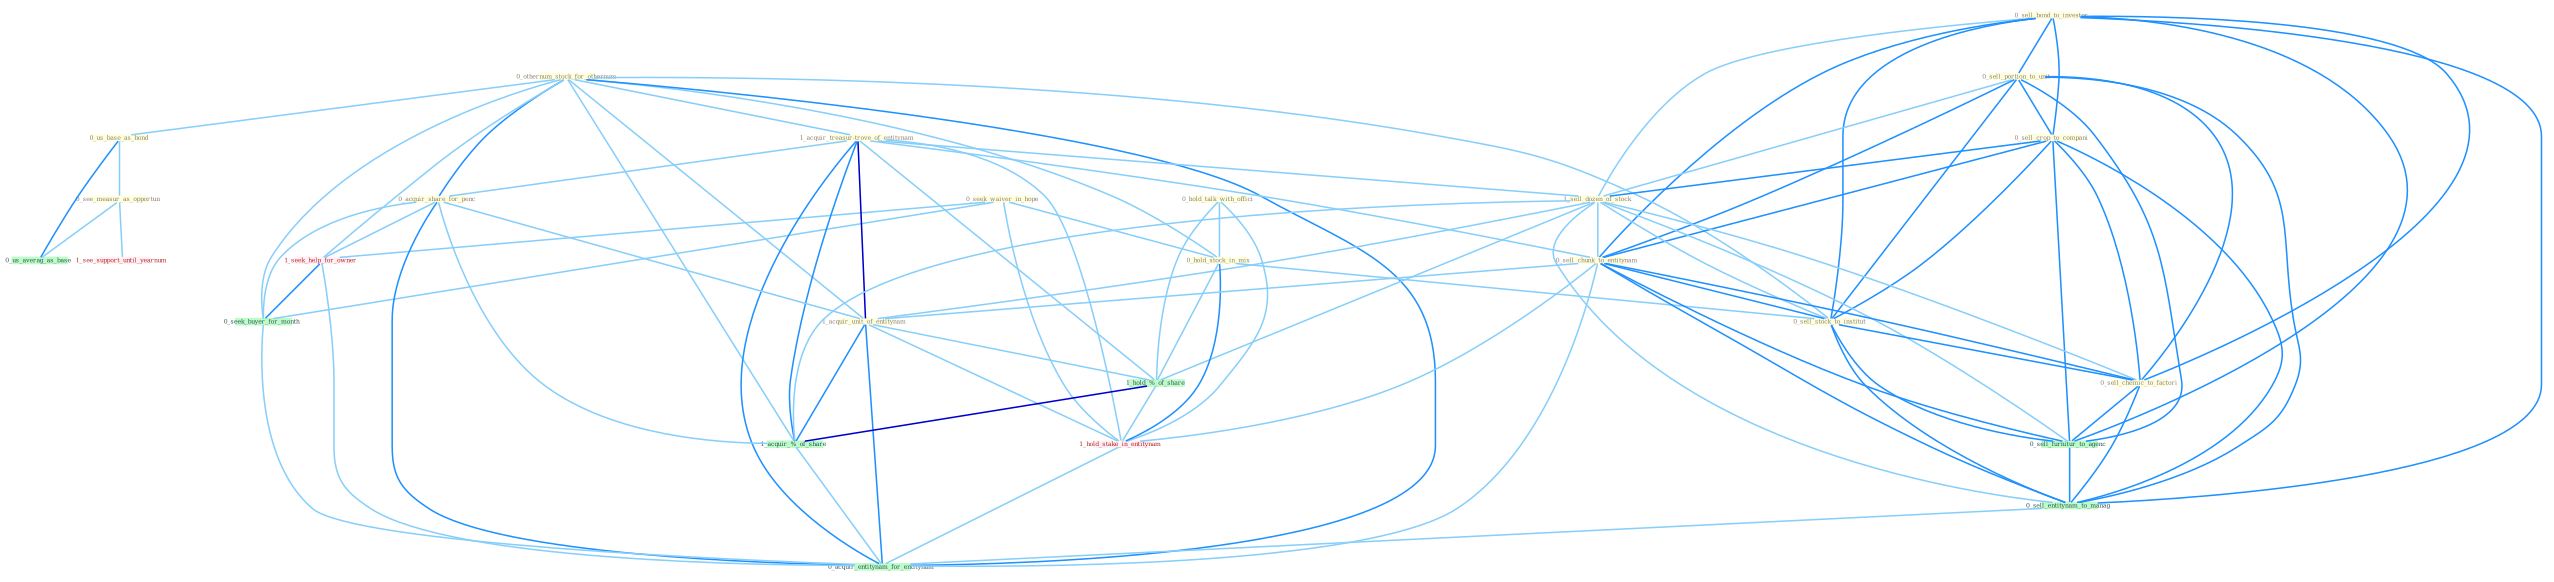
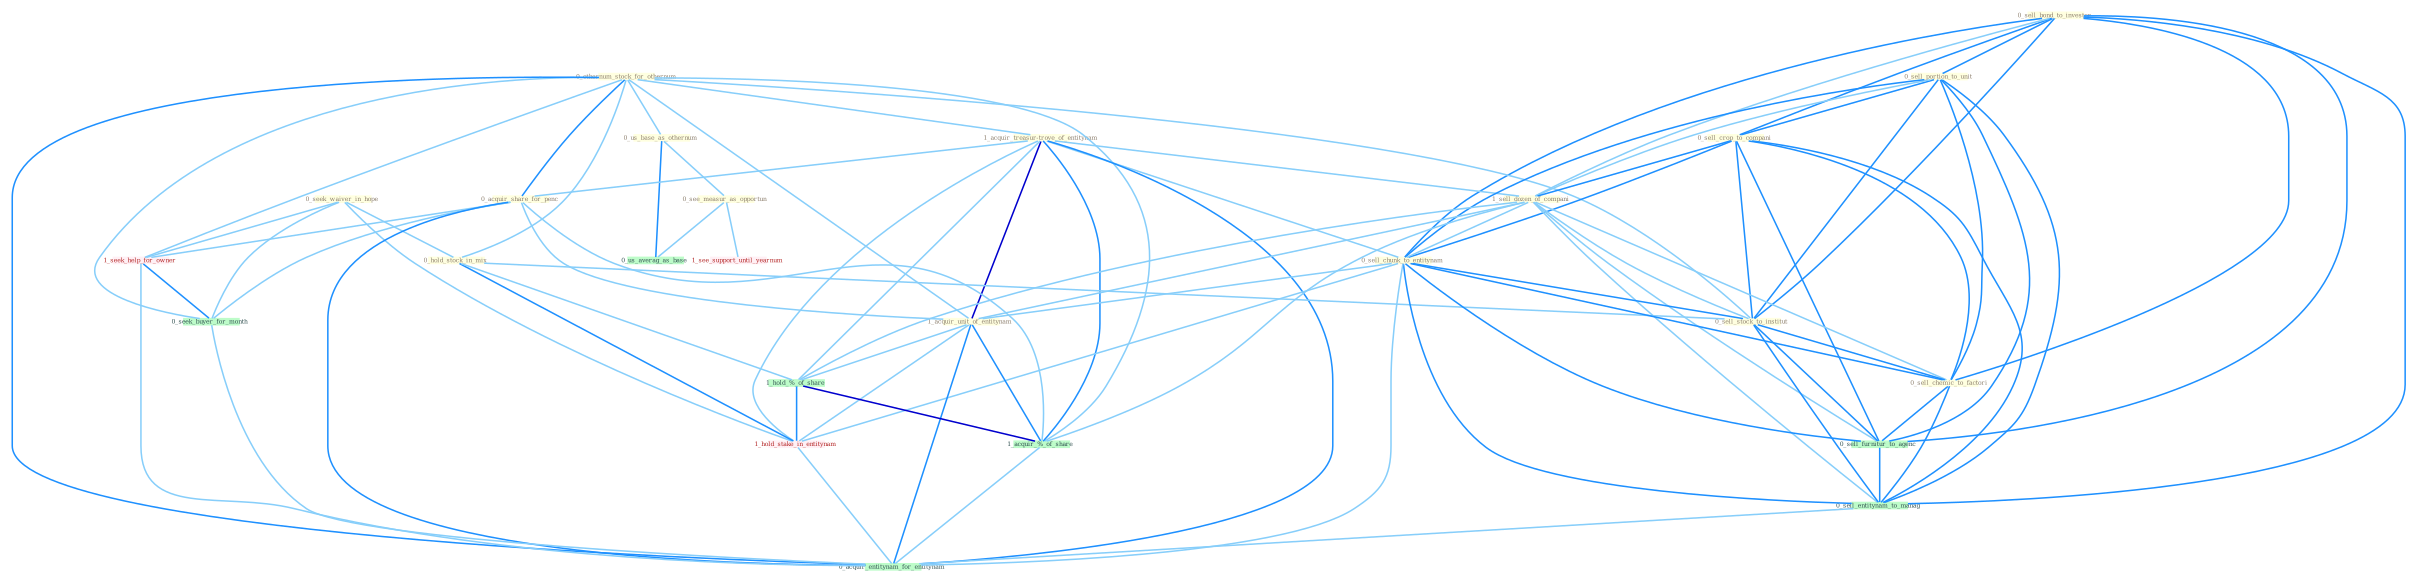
(119, 138) -> (662, 138)
(1219, 199) -> none
(1598, 199) -> (1532, 199)
(1139, 414) -> (797, 414)
